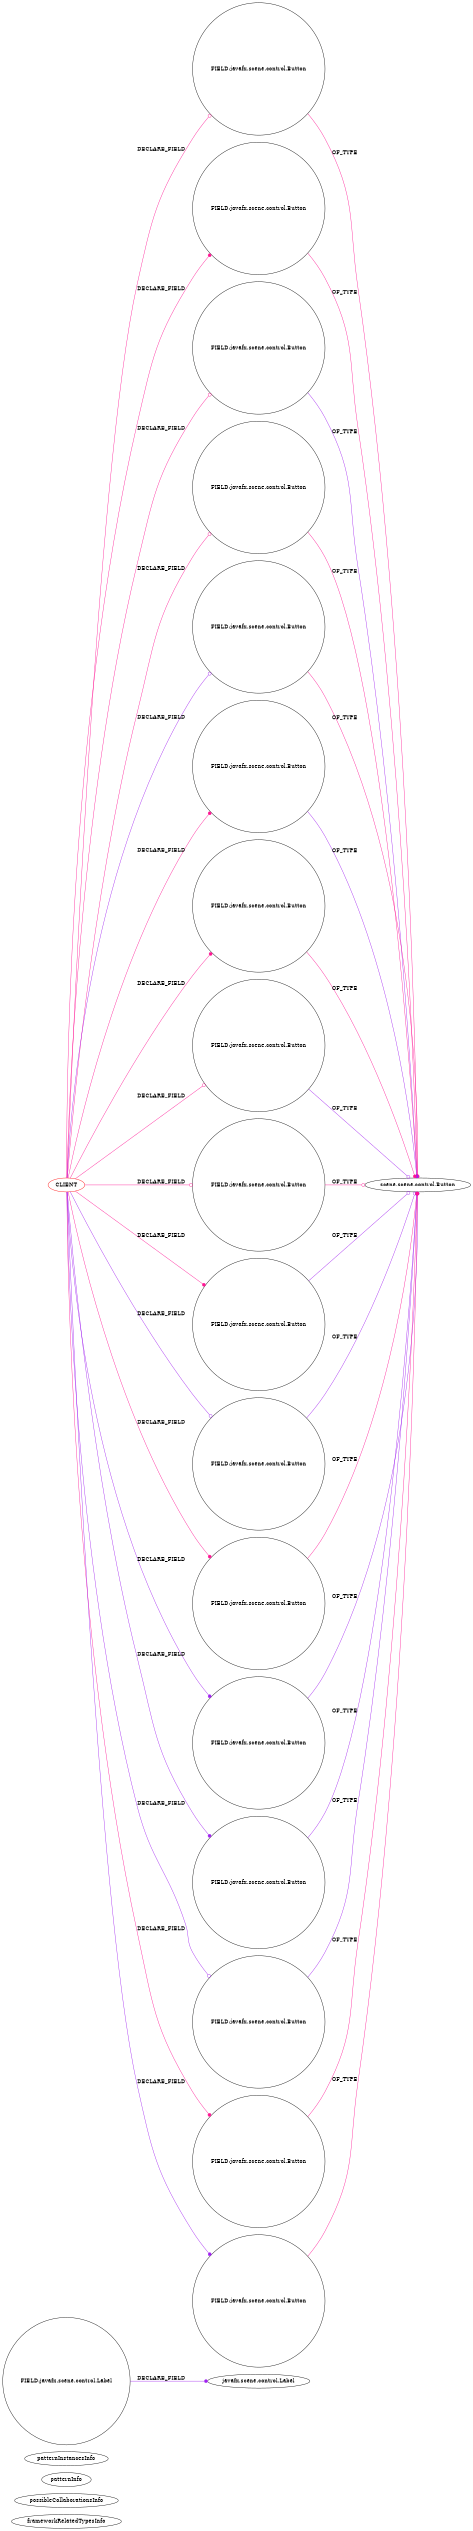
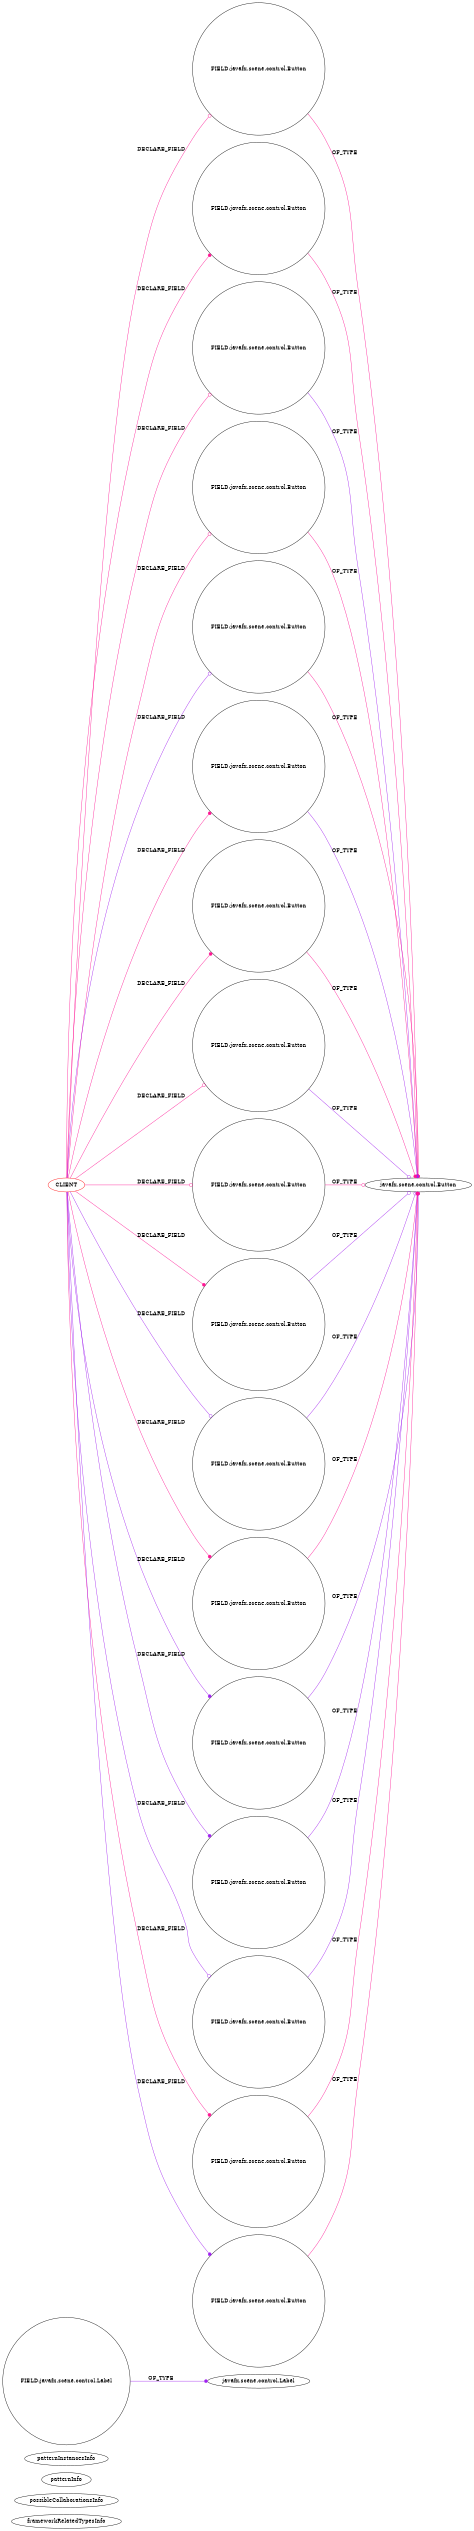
(418, 1185) -> (418, 1185)
(161, 2378) -> (161, 2378)
